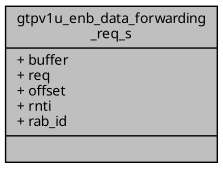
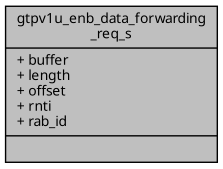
(34, 76) -> (44, 76)
